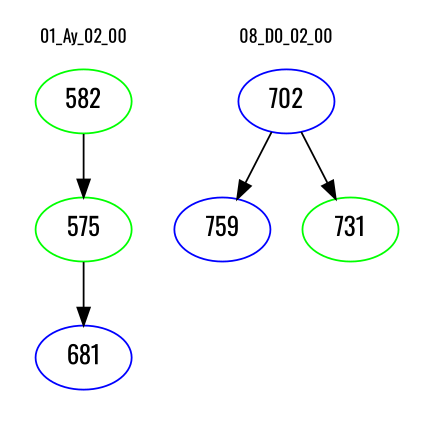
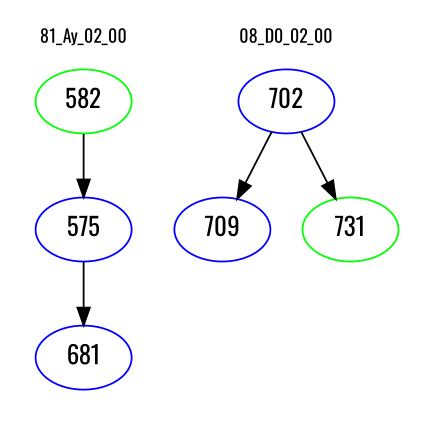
(84, 38) -> (84, 38)
(84, 230) -> (84, 230)
(222, 230) -> (222, 230)
